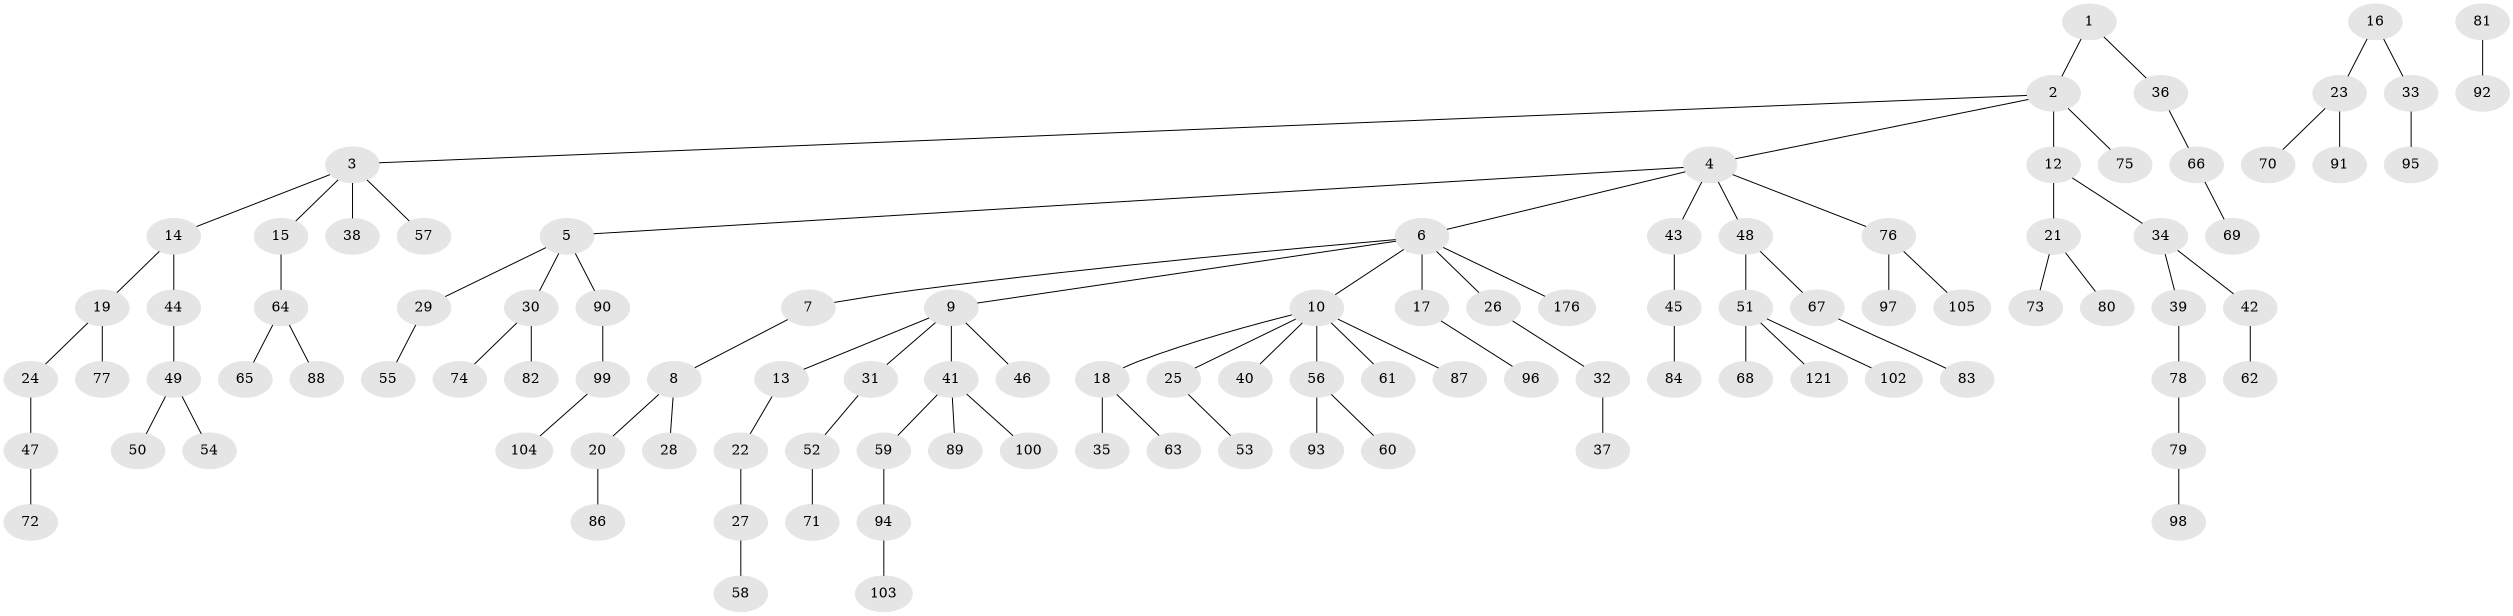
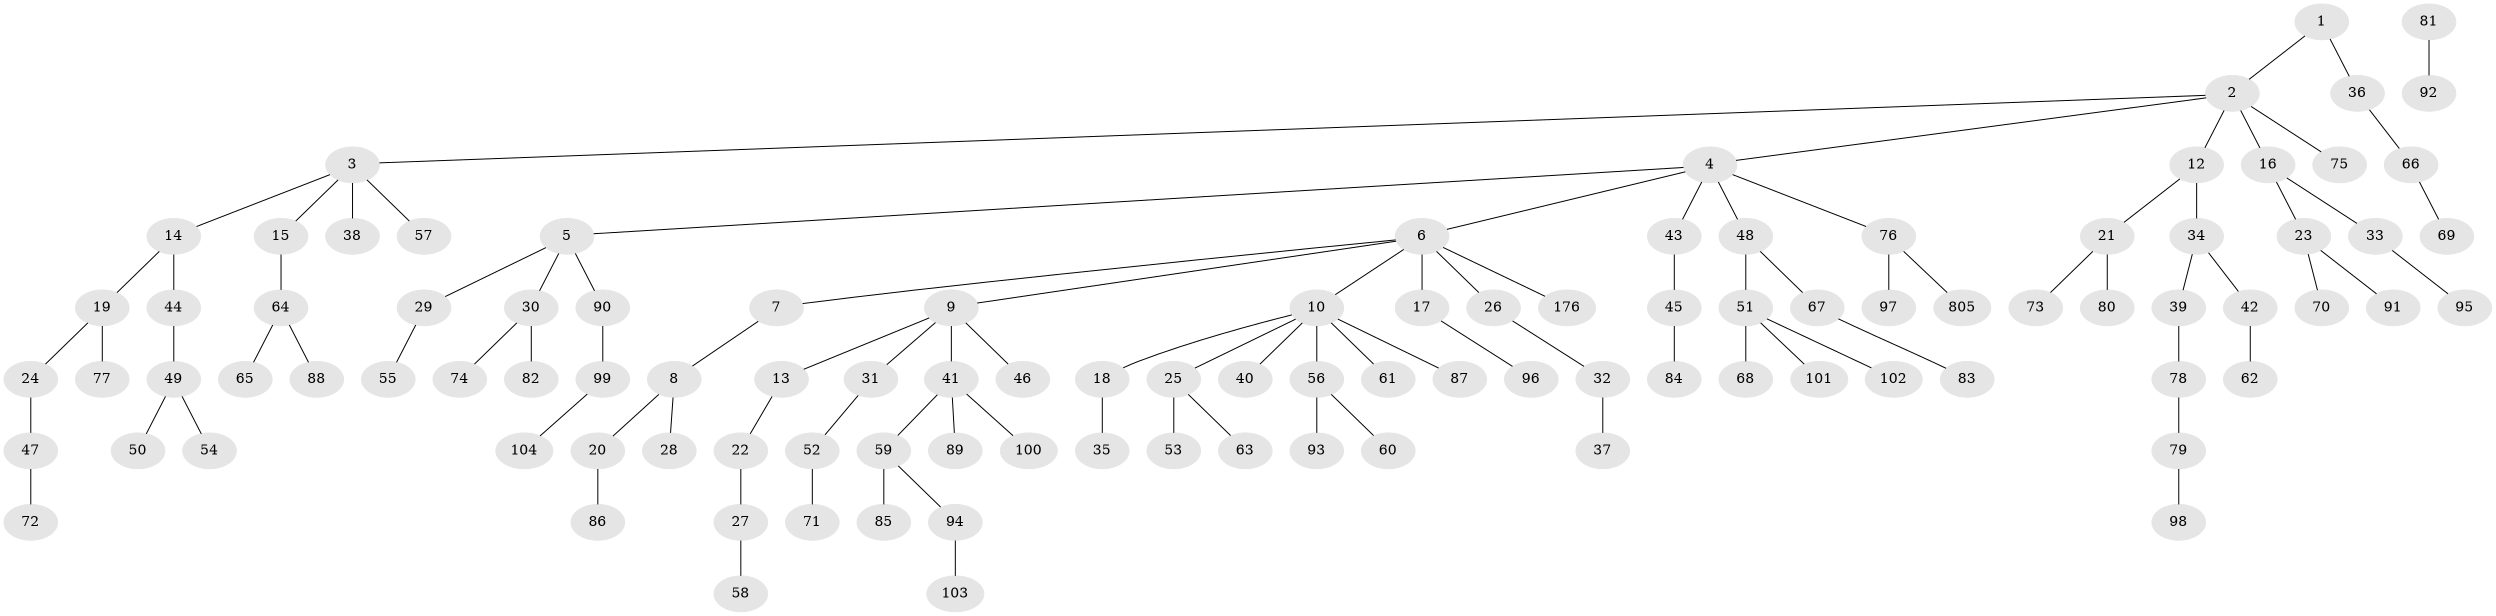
none -> (2250, 129)
(1962, 308) -> (1962, 308)
(1819, 379) -> (1819, 379)
(1138, 415) -> (1209, 415)
none -> (884, 522)
